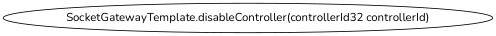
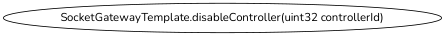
(248, 18) -> (222, 18)
